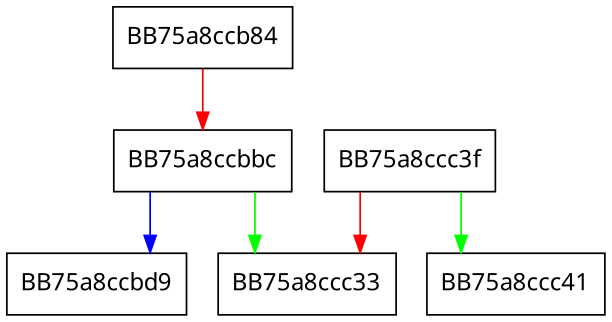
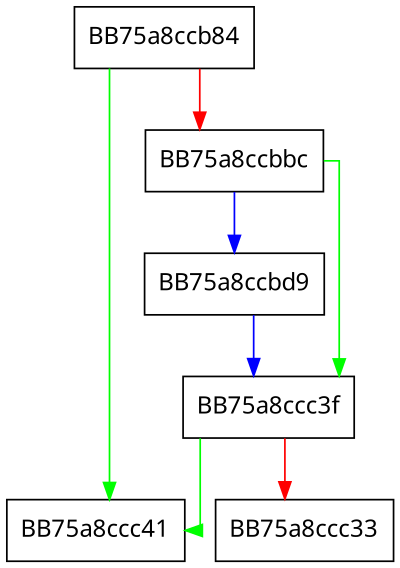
(255, 214) -> (339, 252)
none -> (110, 275)
none -> (254, 337)
